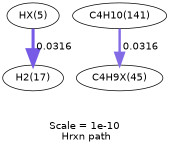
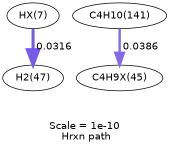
(33, 16) -> (33, 16)
(139, 47) -> (139, 47)
(33, 78) -> (33, 78)
